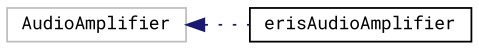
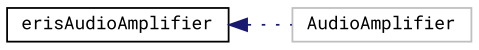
(227, 25) -> (270, 25)
